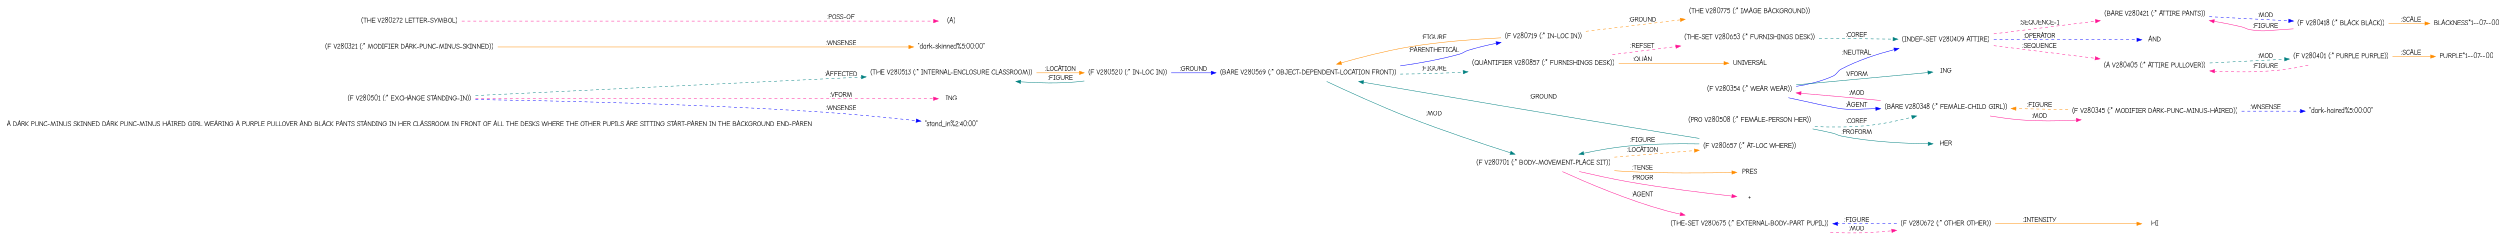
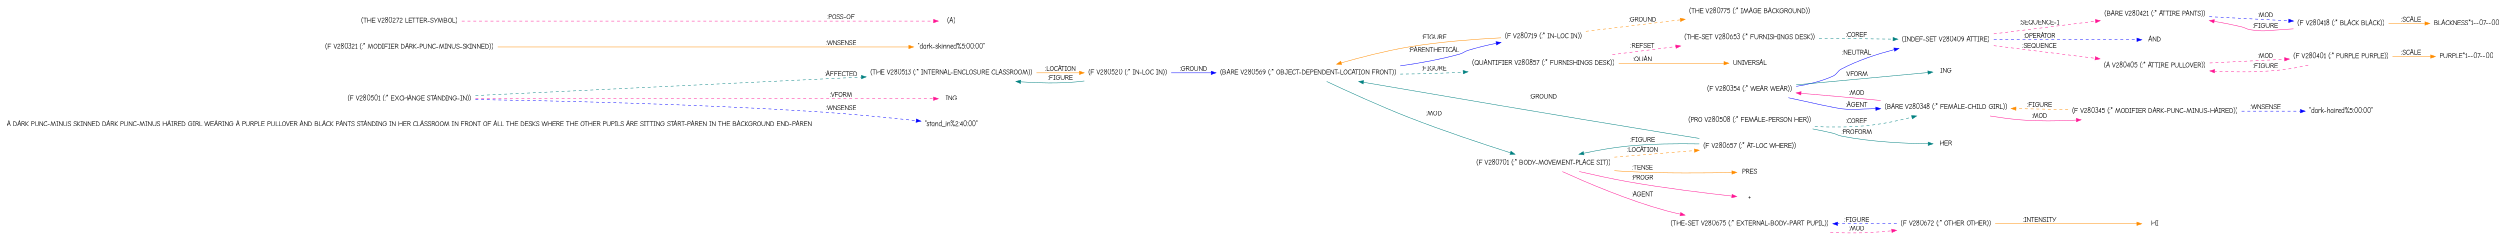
(2247, 61) -> (2247, 61)
